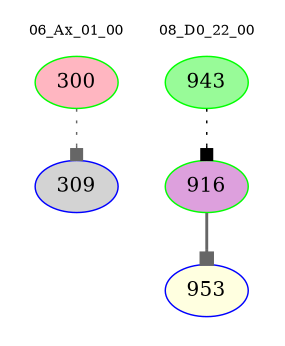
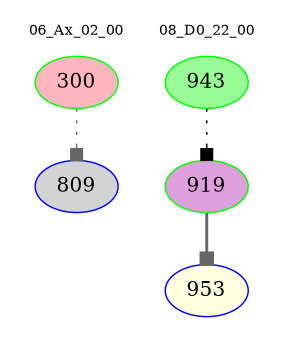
(77, 31) -> (77, 31)
(77, 187) -> (77, 187)
(207, 187) -> (207, 187)
